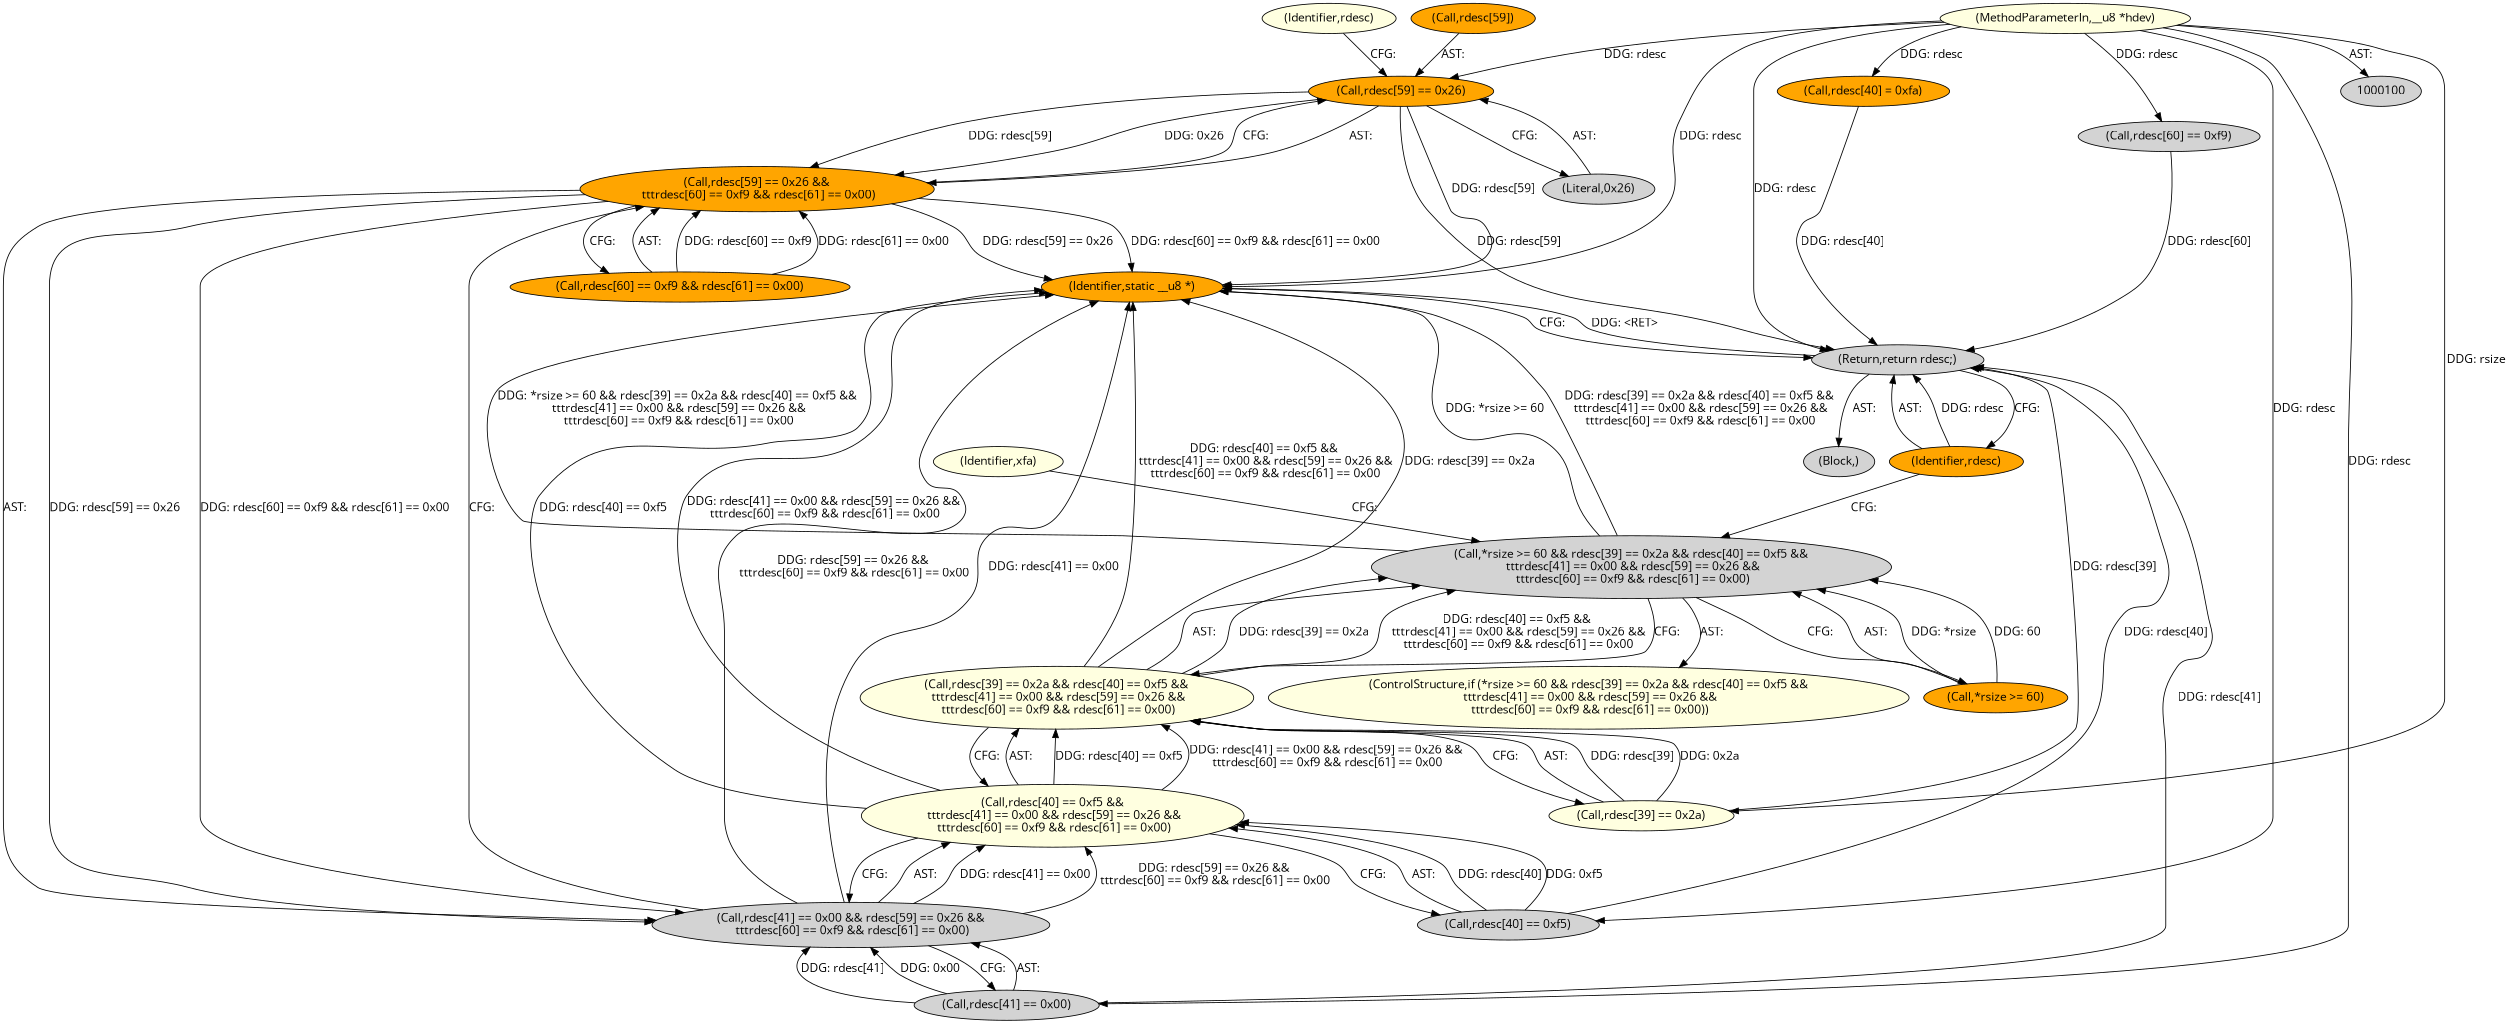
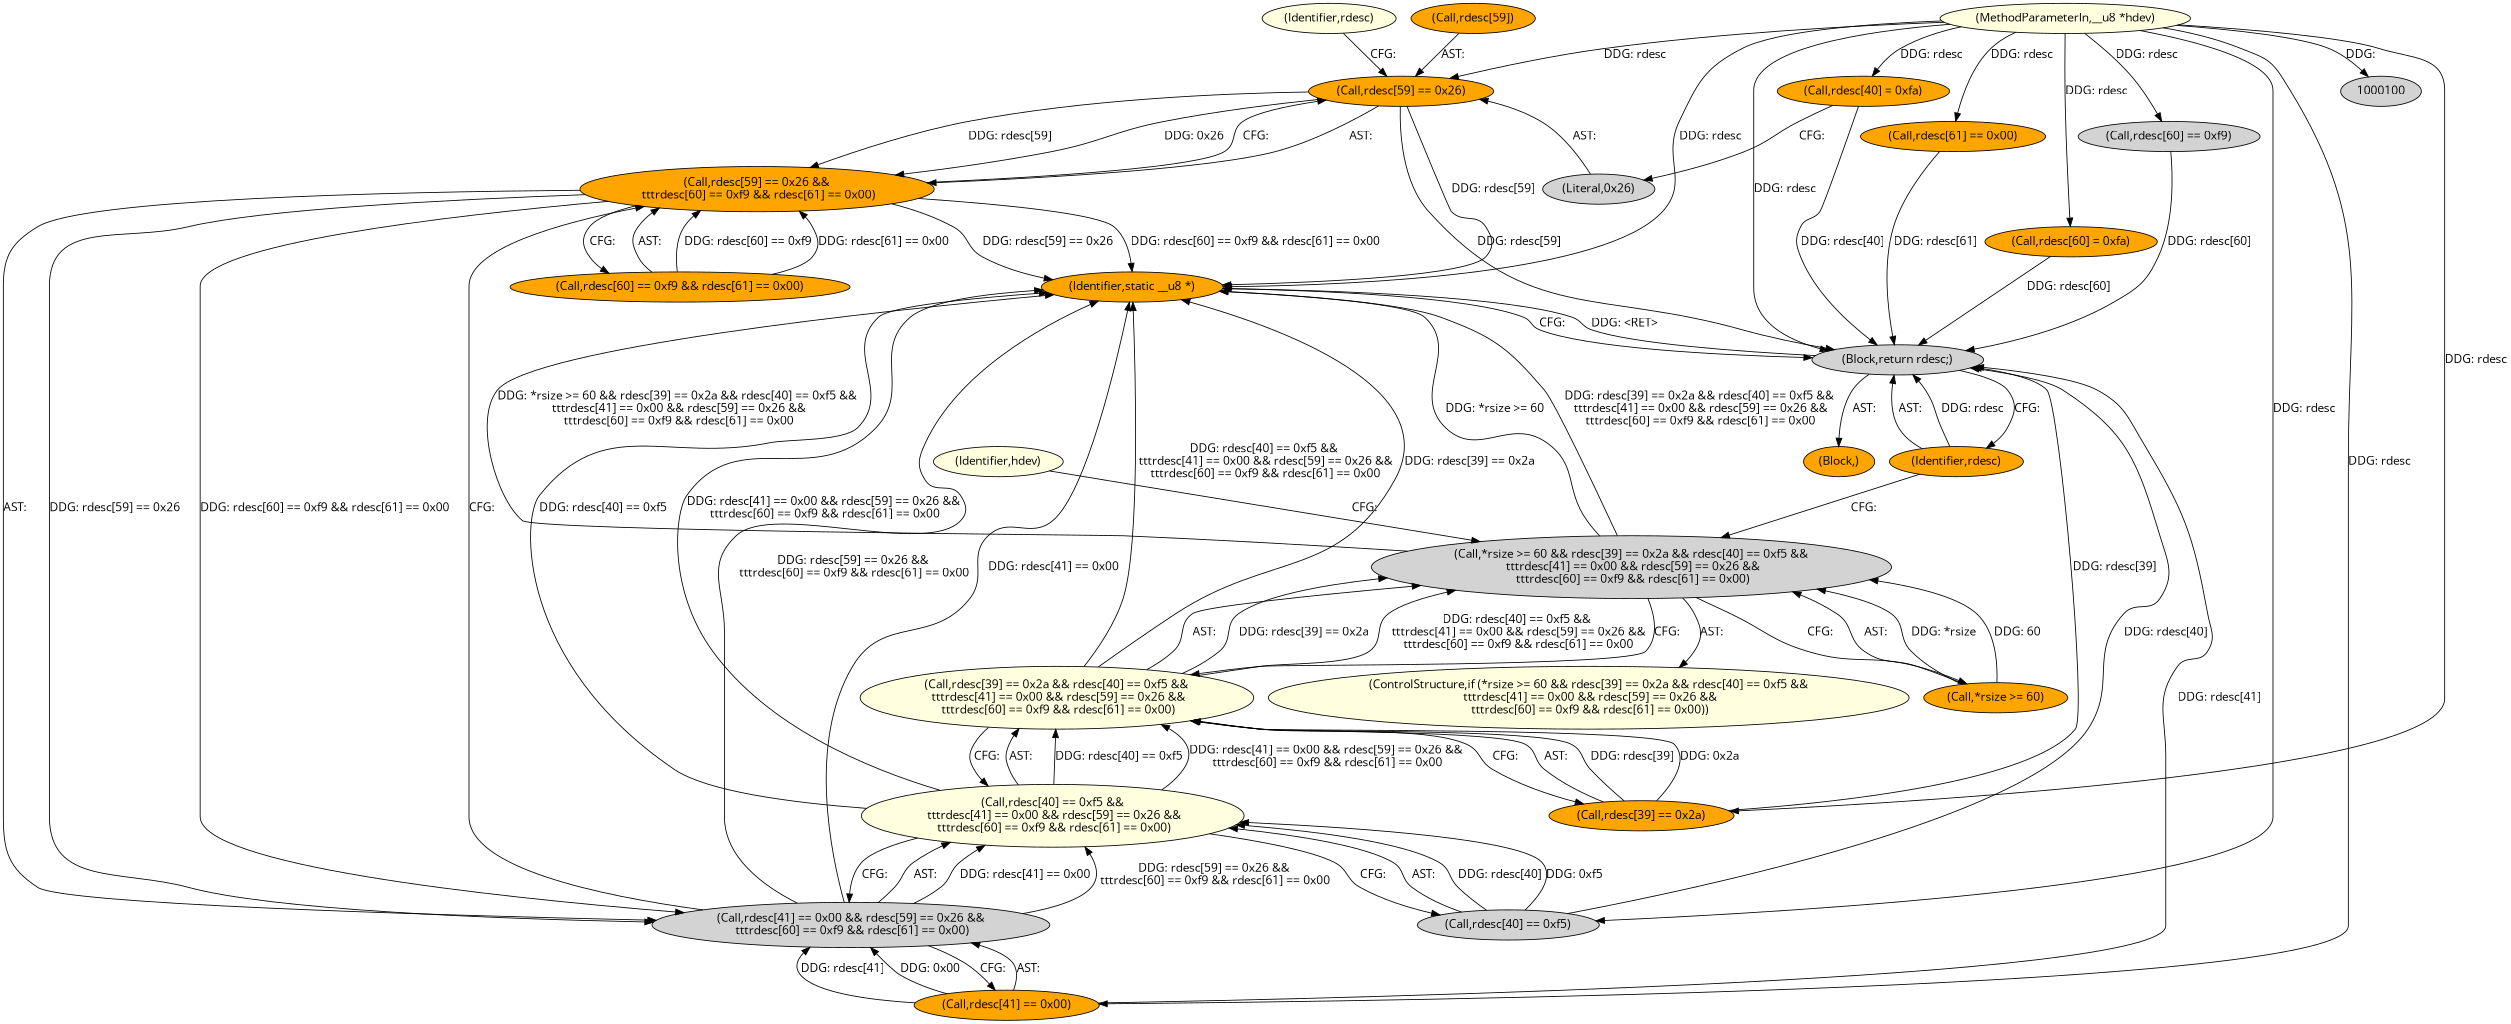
(2363, 55) -> (2363, 55)
none -> (1953, 137)
(1493, 141) -> (1746, 151)
none -> (2071, 242)
(1898, 360) -> (1898, 360)
(2476, 360) -> (2476, 360)
(998, 462) -> (998, 462)
(1839, 462) -> (1839, 462)
(1641, 816) -> (1641, 816)
(1007, 1005) -> (1007, 1005)
